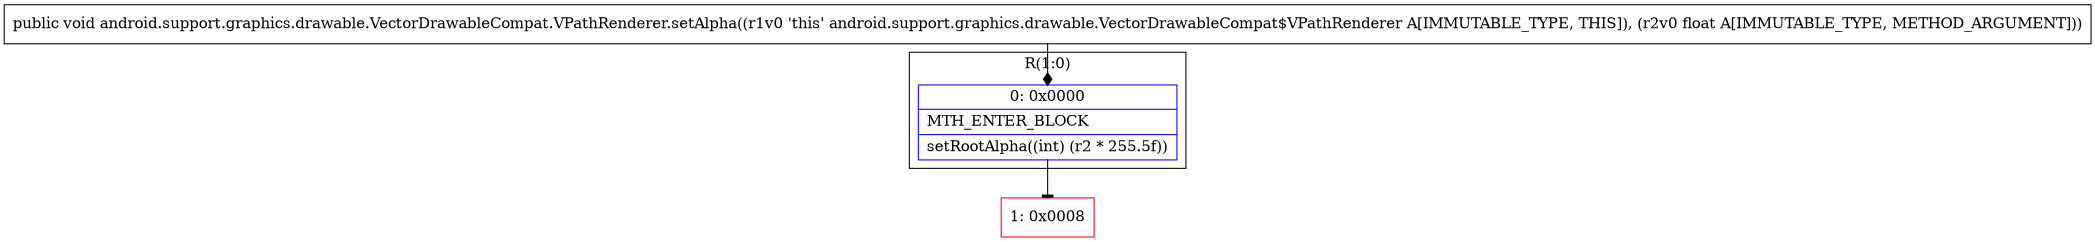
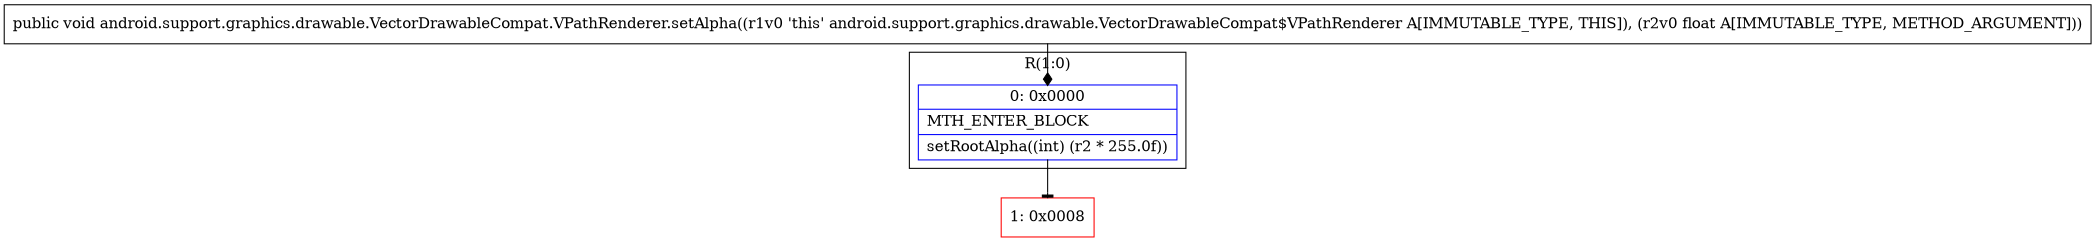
(1048, 147) -> (1048, 147)
